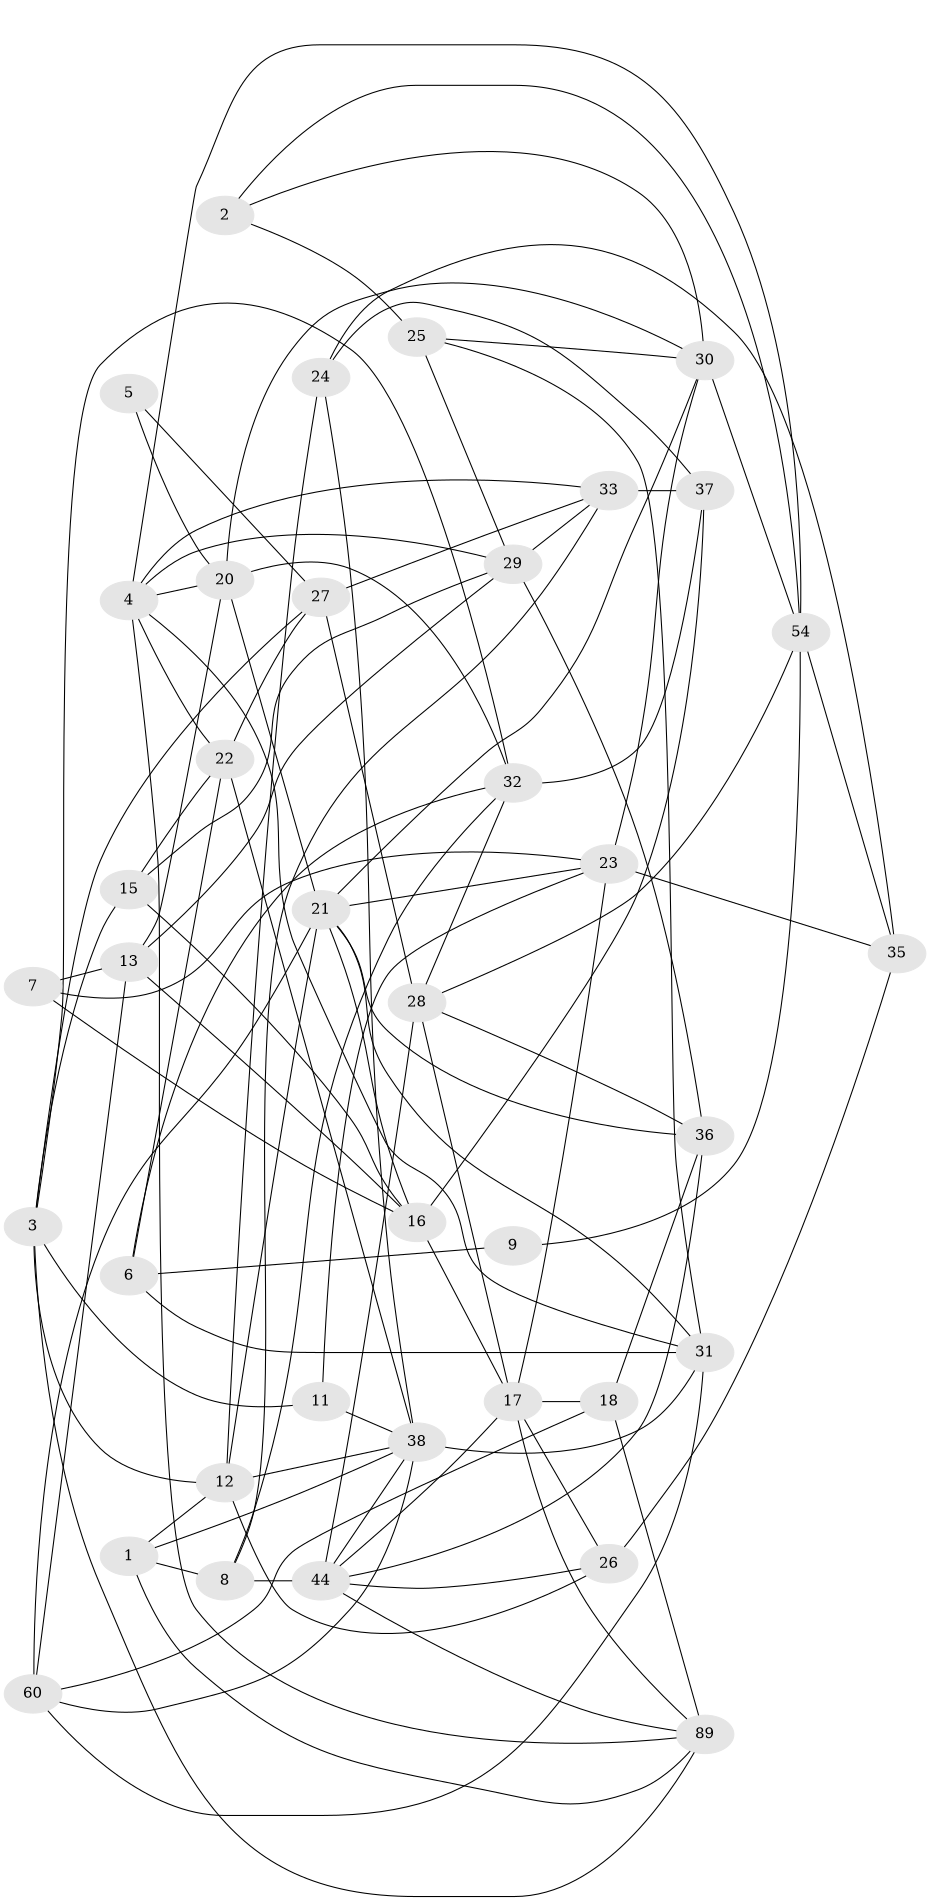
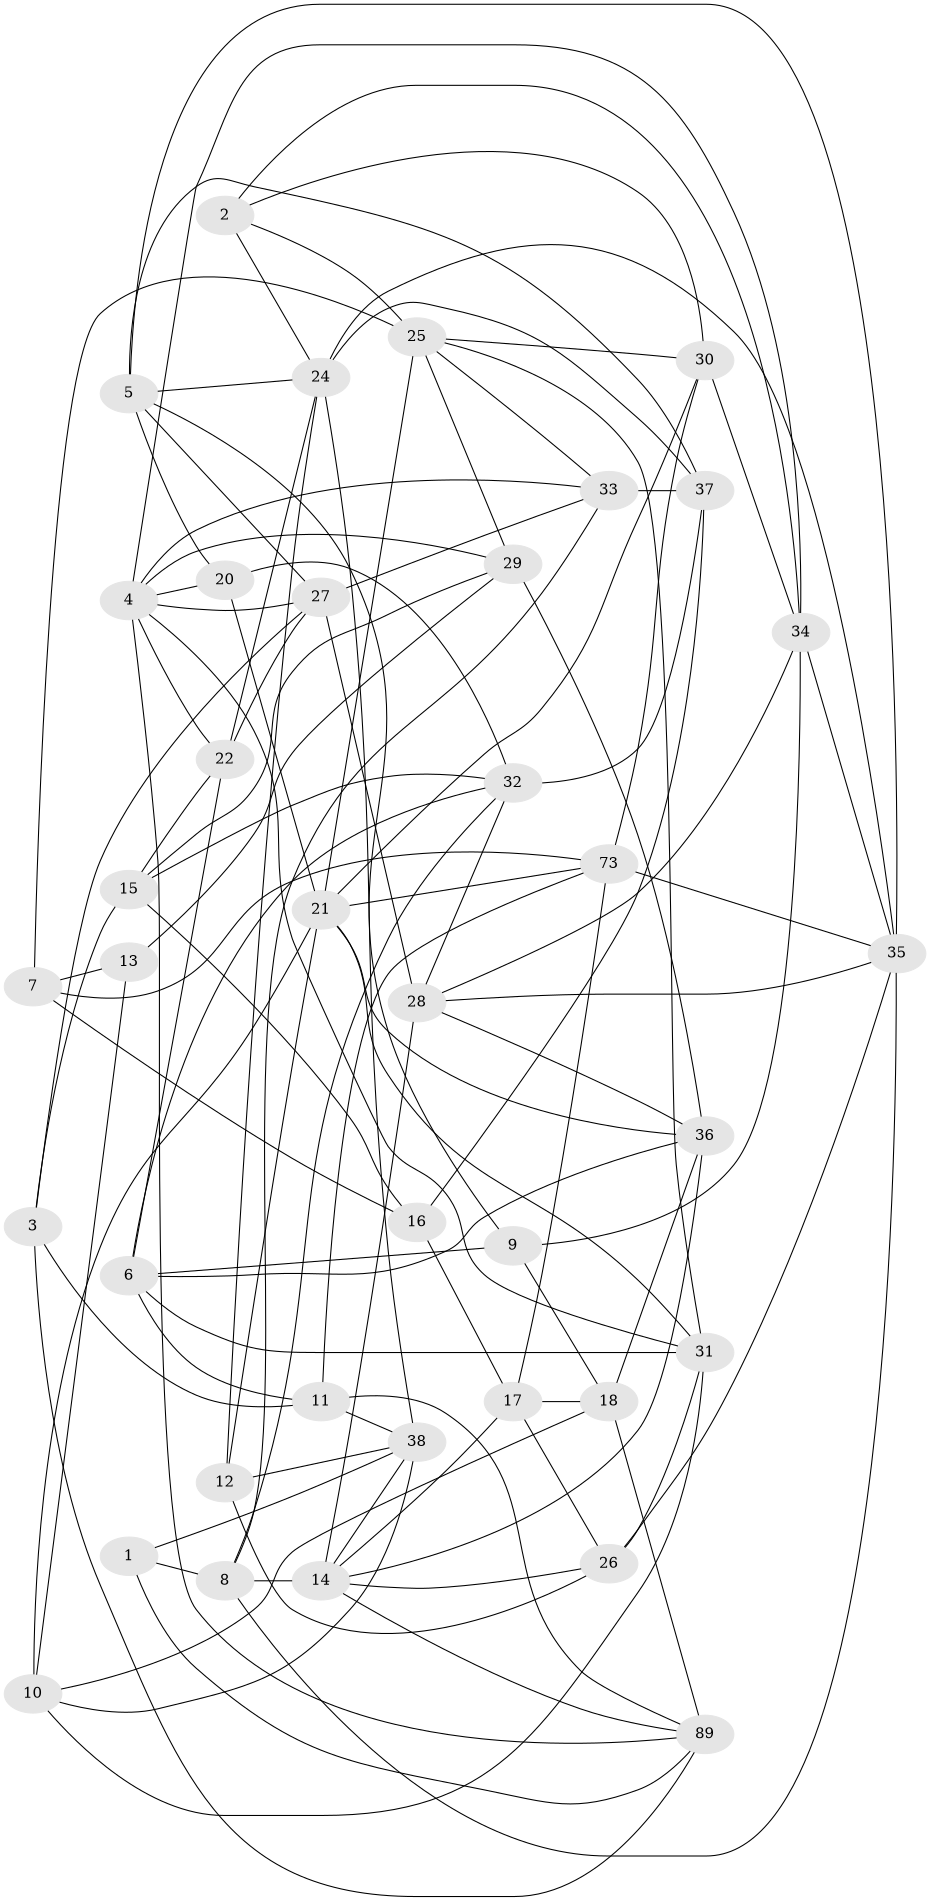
none -> (771, 39)
none -> (391, 219)
none -> (273, 296)
(357, 301) -> none
none -> (225, 386)
(82, 423) -> (311, 798)
none -> (62, 483)
(561, 527) -> (514, 413)
none -> (226, 611)
(801, 633) -> (801, 633)
none -> (384, 758)
(188, 774) -> none
(609, 864) -> (609, 864)
(366, 1052) -> (367, 637)
(275, 1090) -> none
(321, 1101) -> (271, 577)
(465, 1202) -> (660, 994)
none -> (418, 1262)
none -> (561, 1324)
none -> (200, 1370)
(80, 1423) -> none
(584, 1448) -> (669, 1463)
(181, 1516) -> none
(321, 1581) -> (321, 1581)
(580, 1592) -> (521, 1544)
(33, 1694) -> (33, 1694)
none -> (820, 1718)
